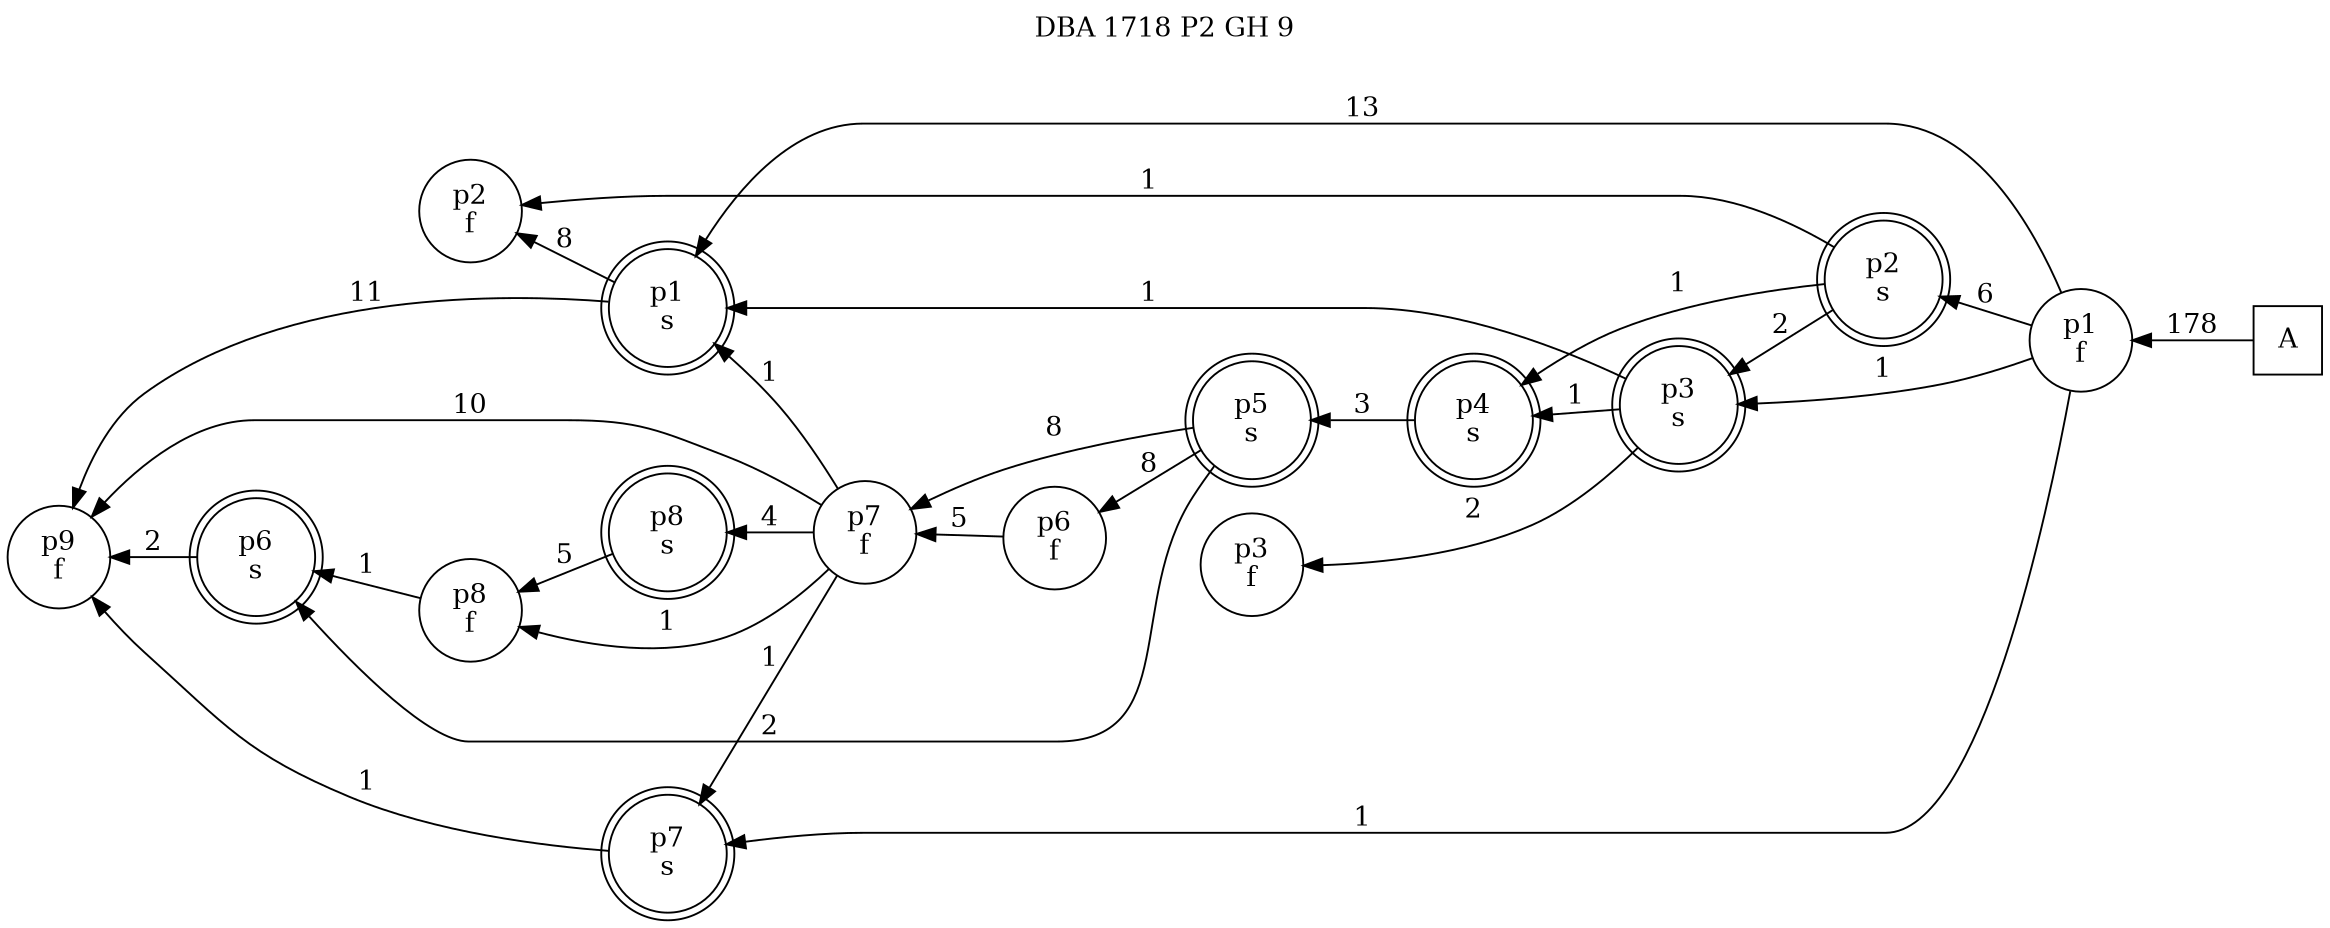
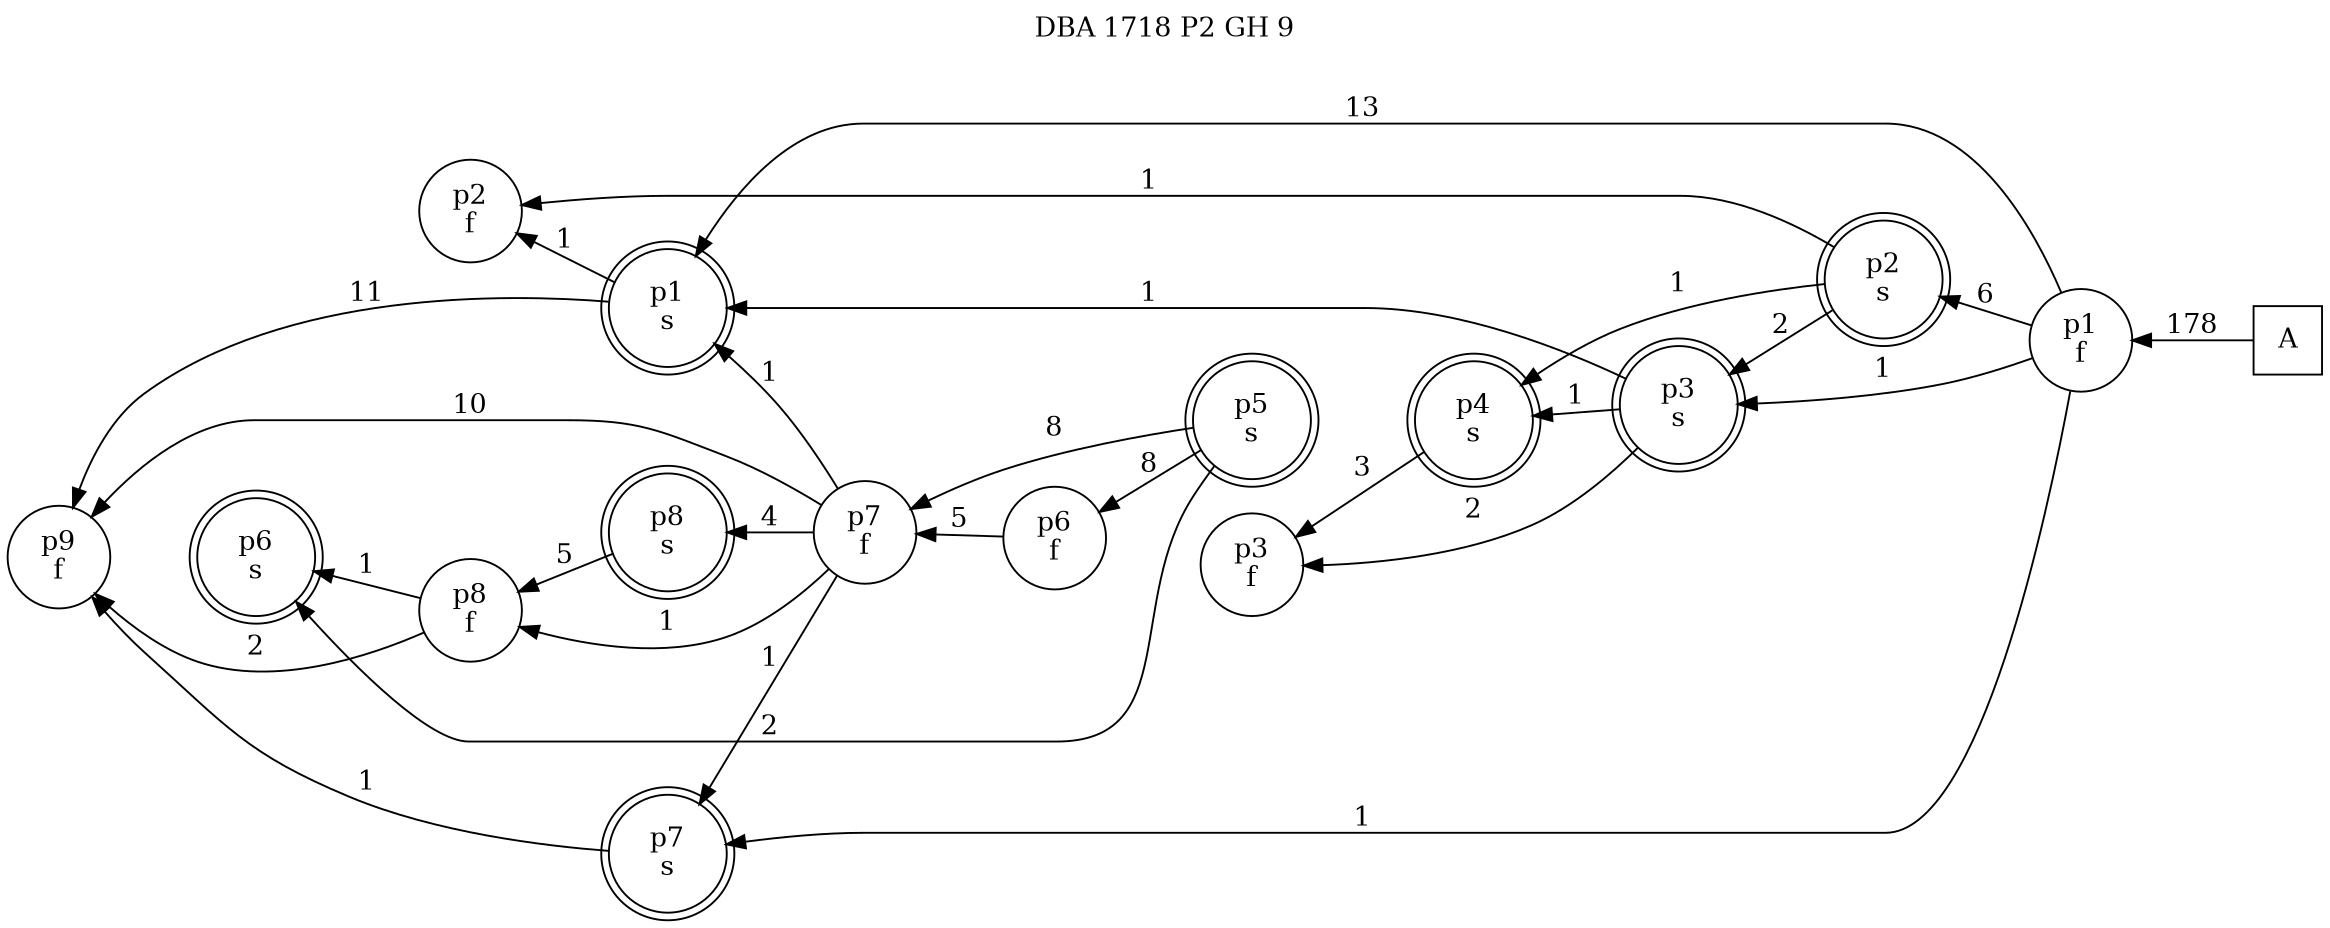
(565, 241) -> (565, 241)
(1373, 420) -> (1368, 489)
(164, 557) -> (261, 671)
